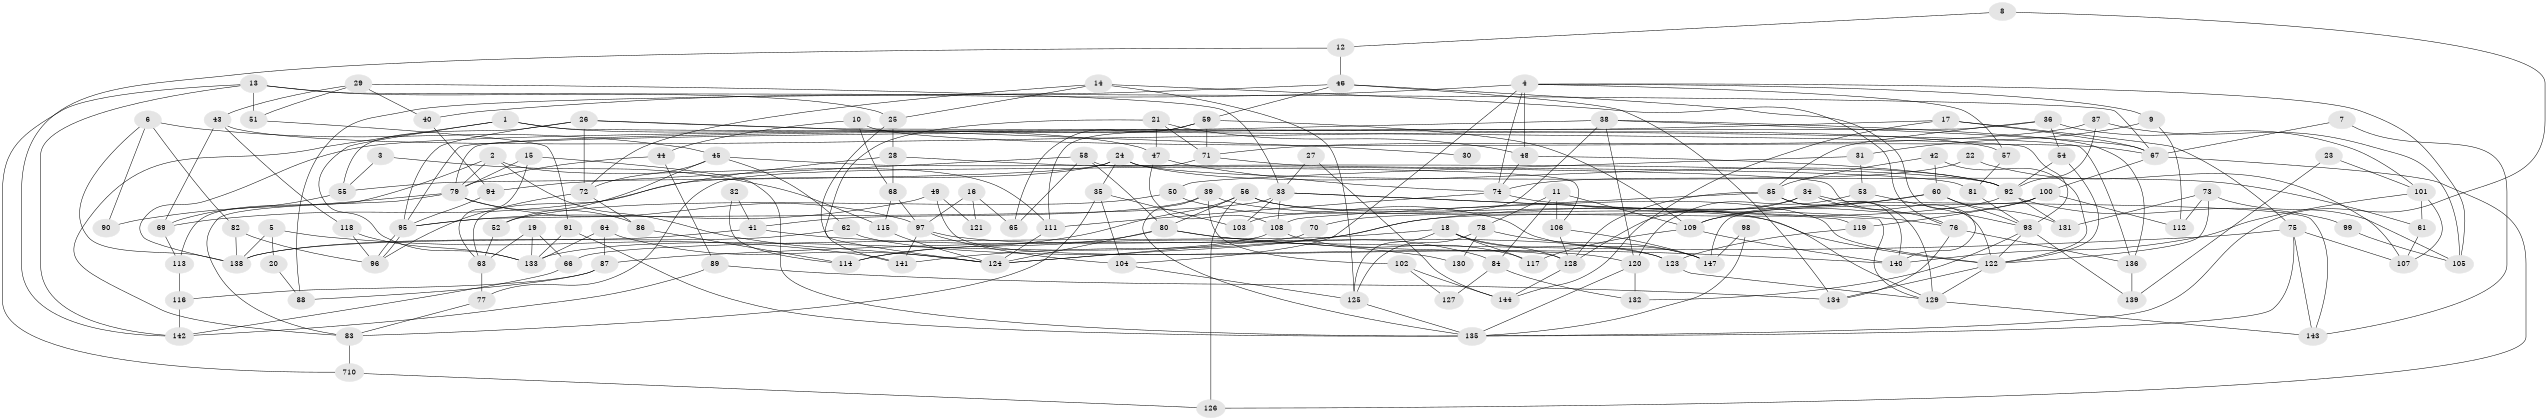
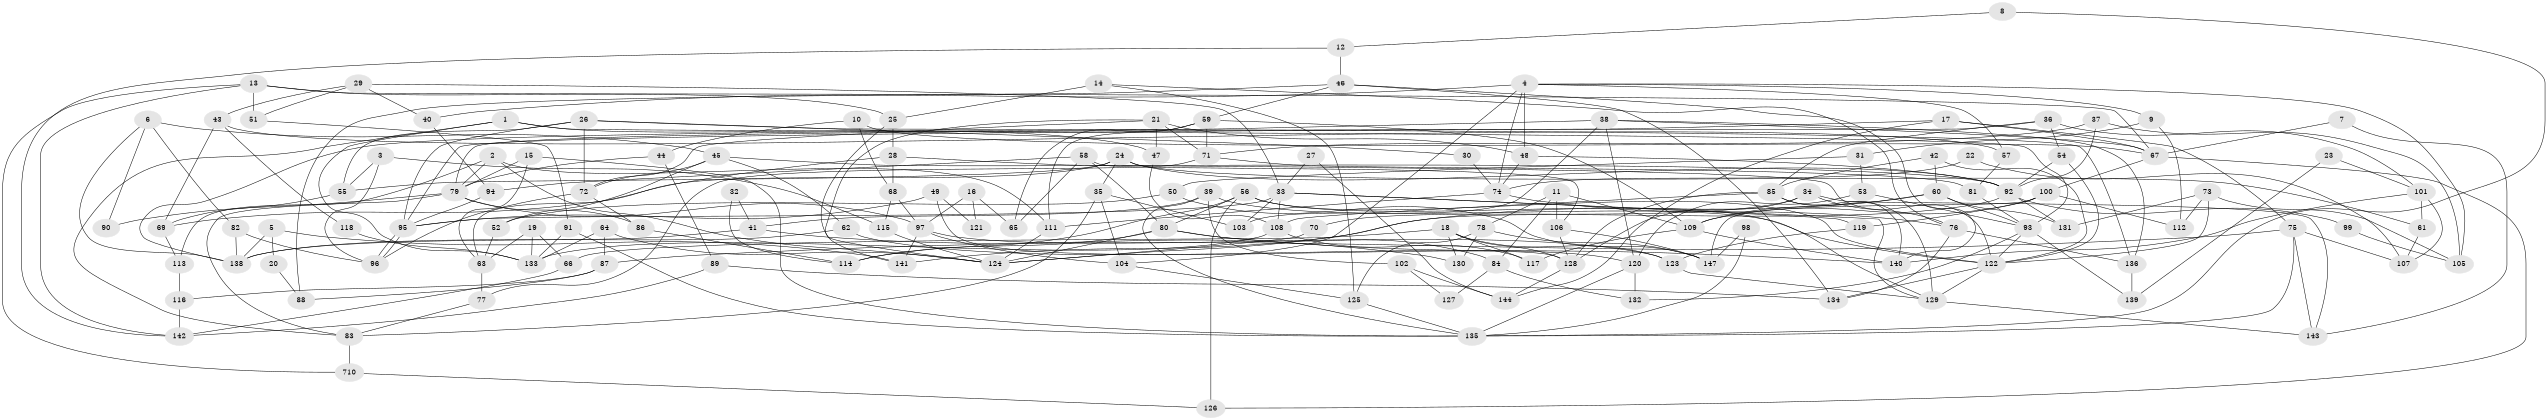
(831, 109) -> (779, 139)
(1349, 184) -> (1482, 174)
(361, 247) -> (344, 209)
(1365, 257) -> (1452, 246)
